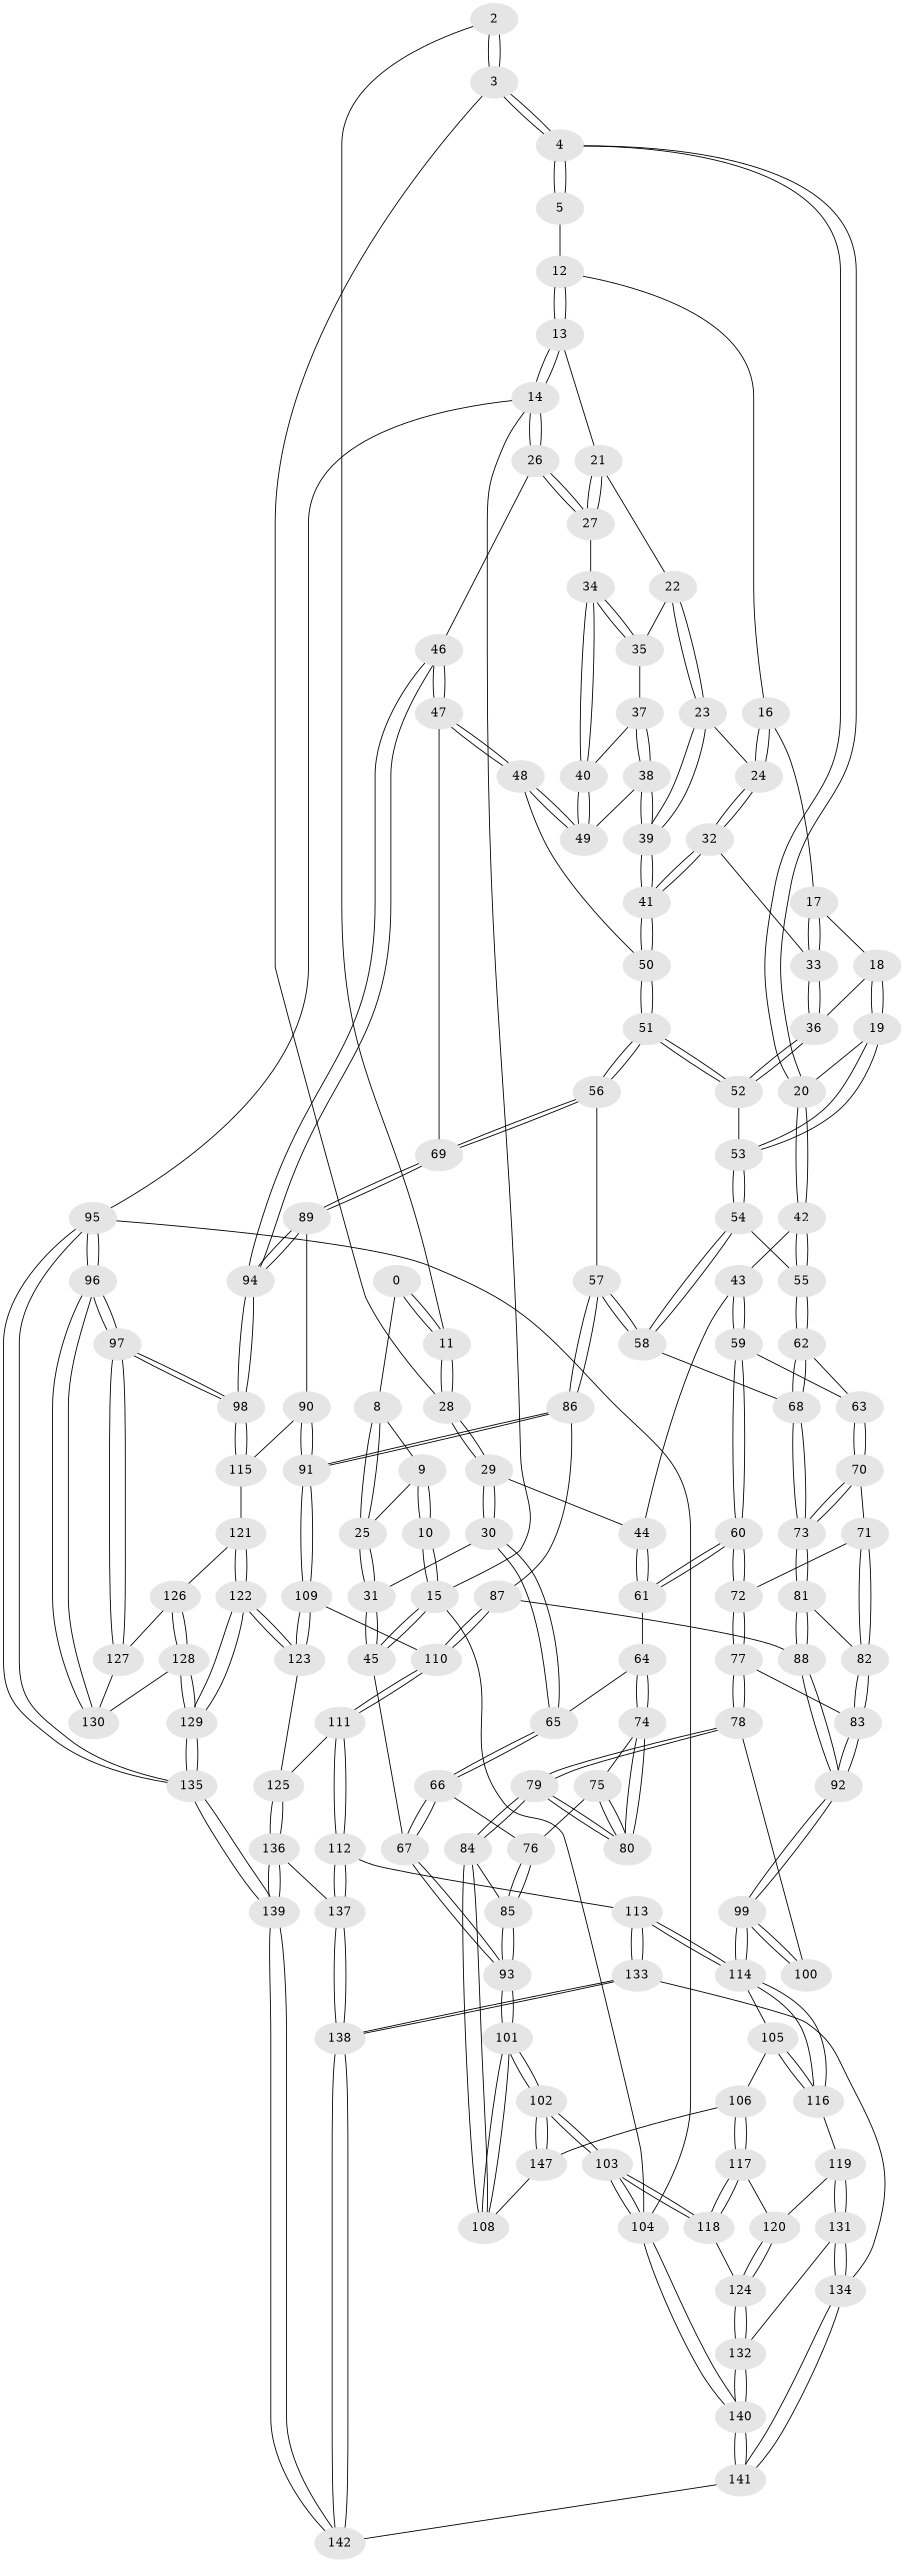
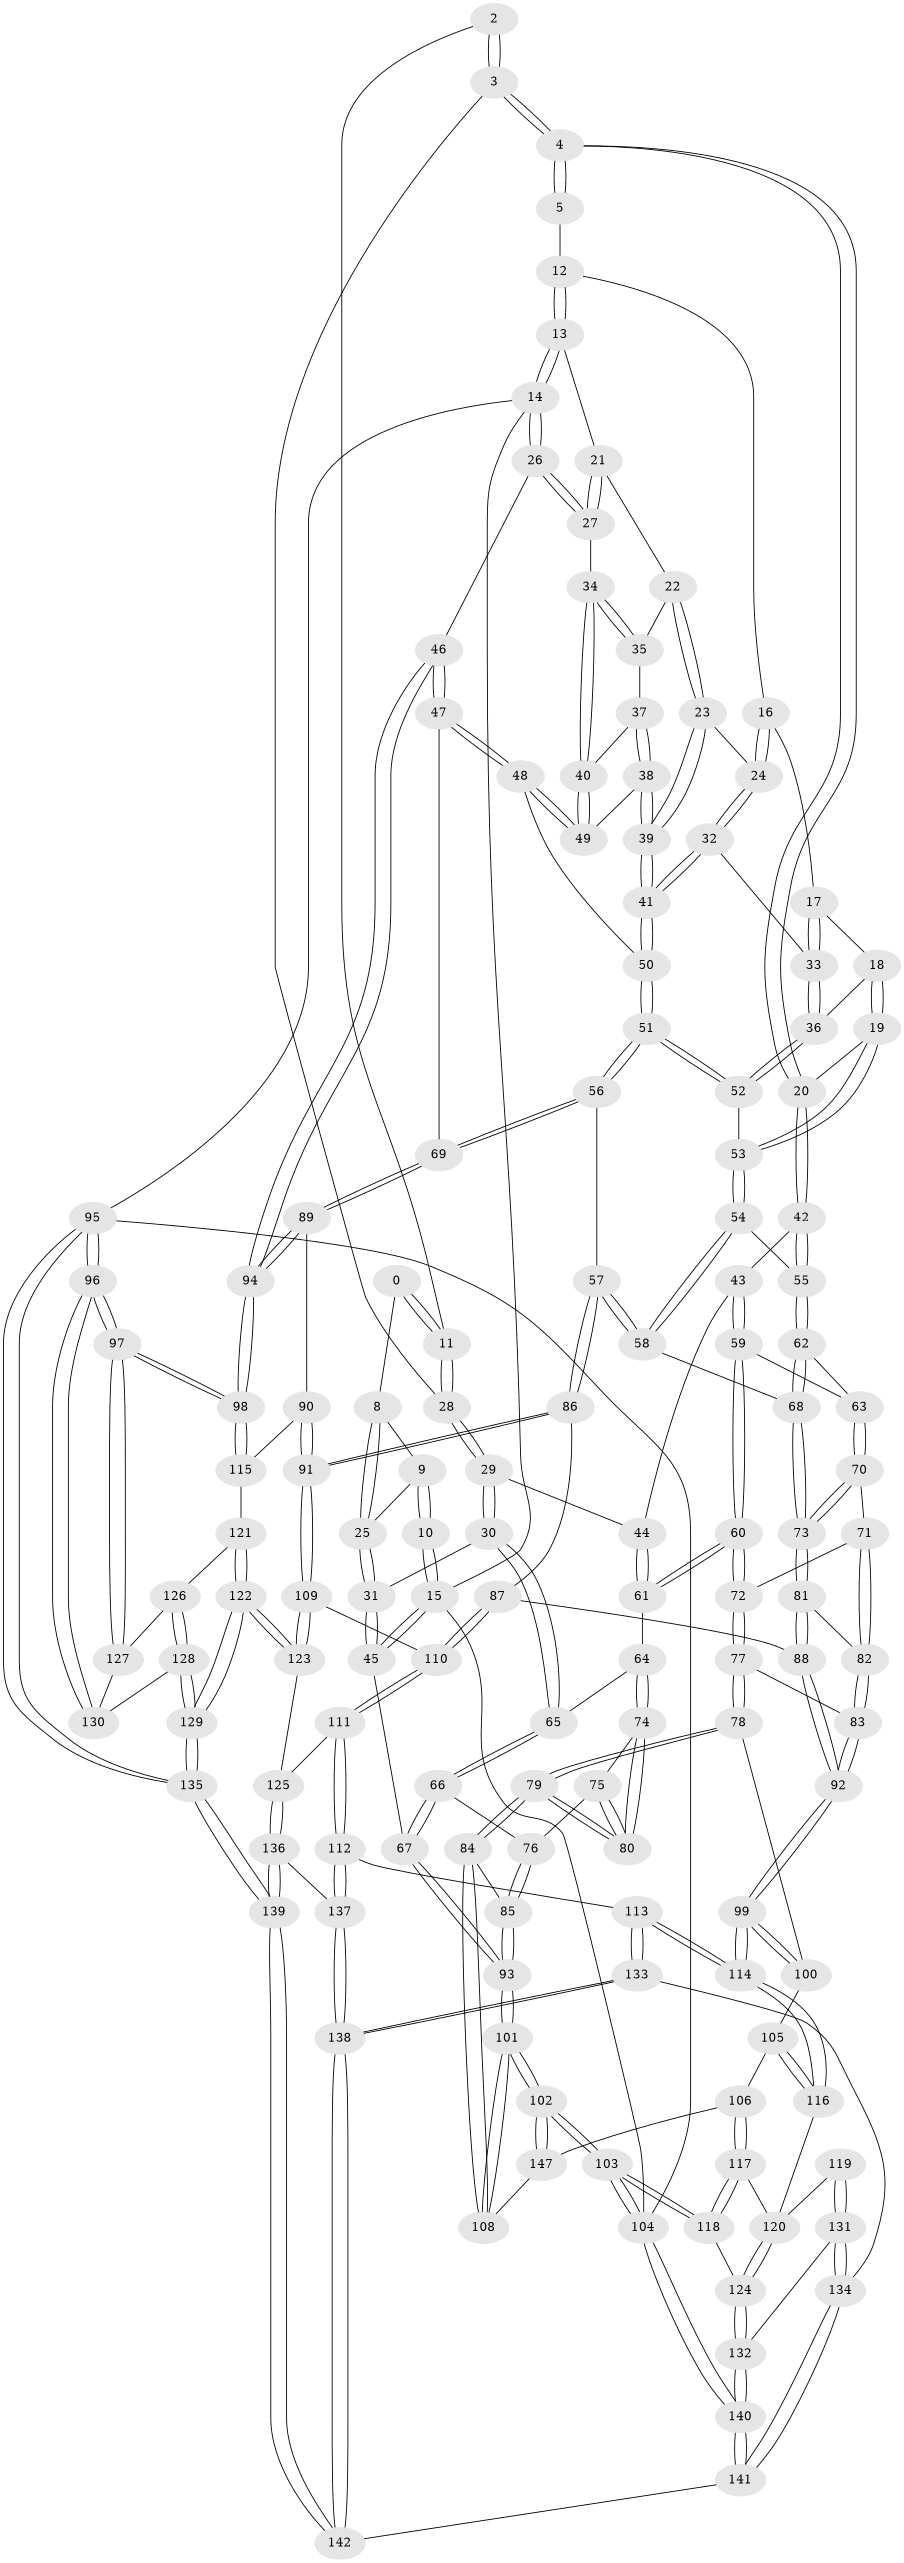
(760, 2012) -> (790, 2007)
(830, 2133) -> (797, 2165)
